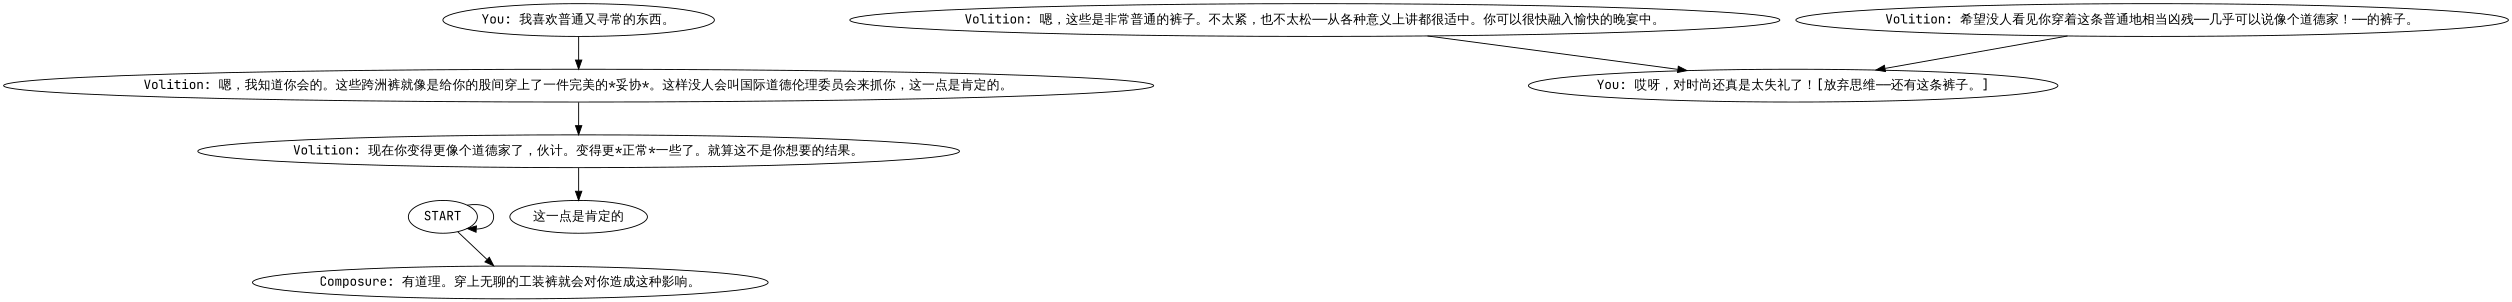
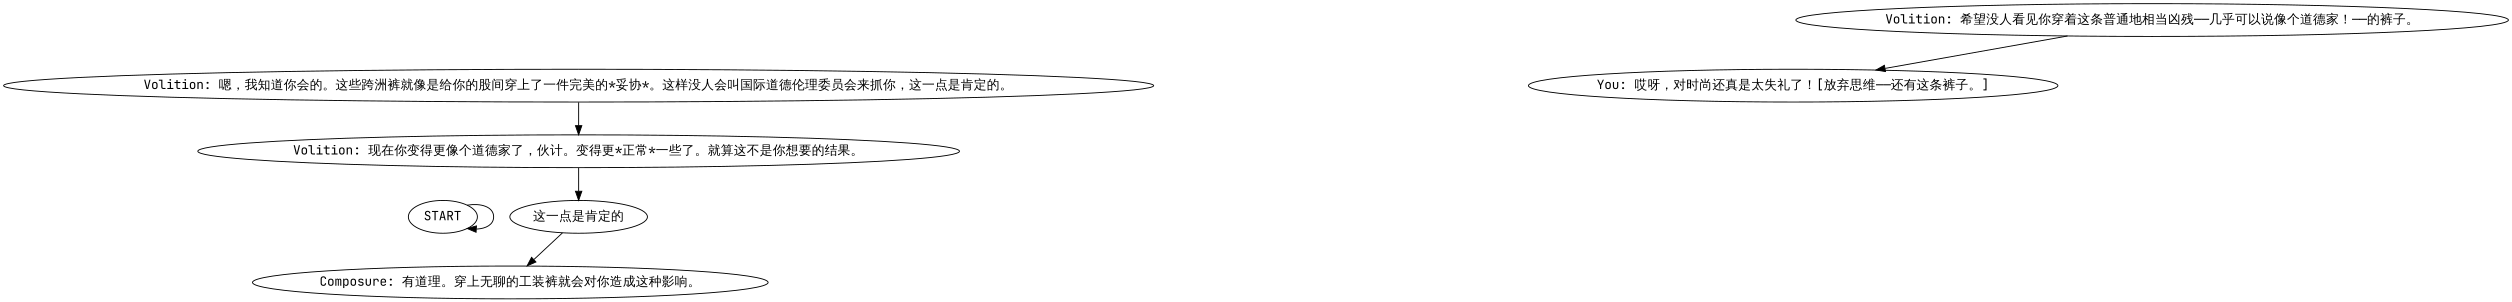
(579, 20) -> none
(1315, 20) -> none
(472, 246) -> (548, 246)
